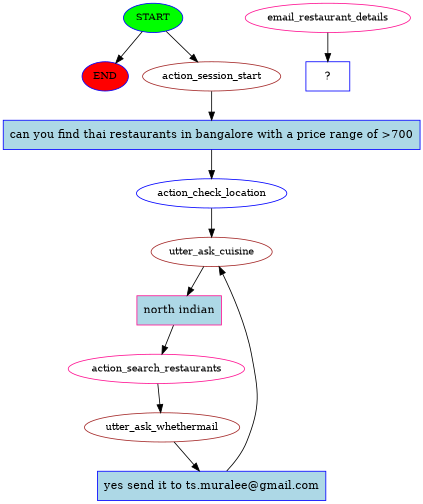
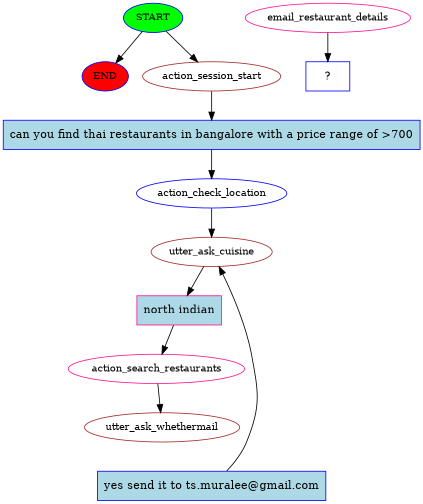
(184, 453) -> none
